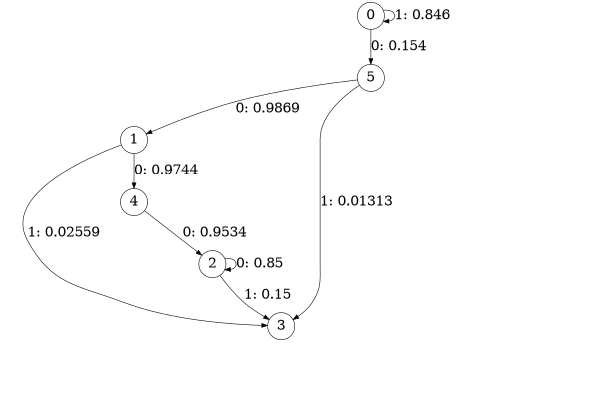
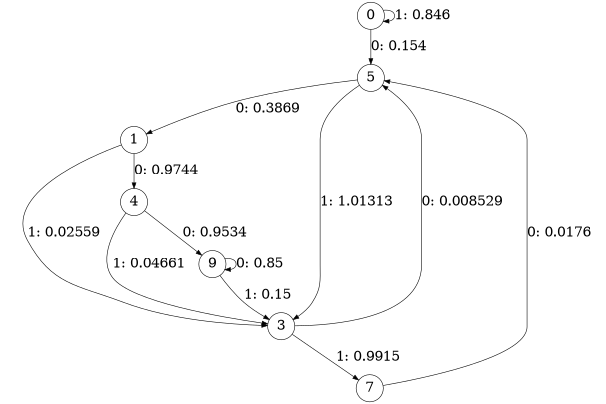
(274, 109) -> (274, 109)
(361, 202) -> (361, 202)
none -> (422, 247)
(212, 264) -> (212, 264)
none -> (151, 299)
none -> (370, 388)
